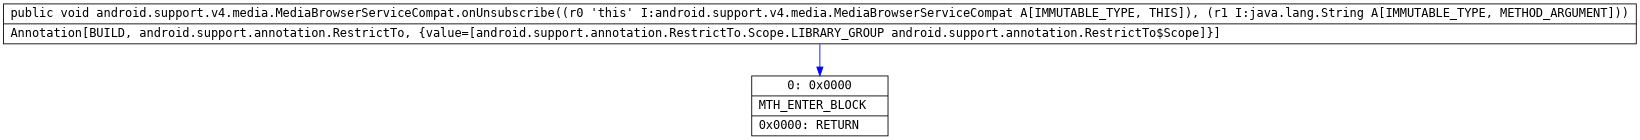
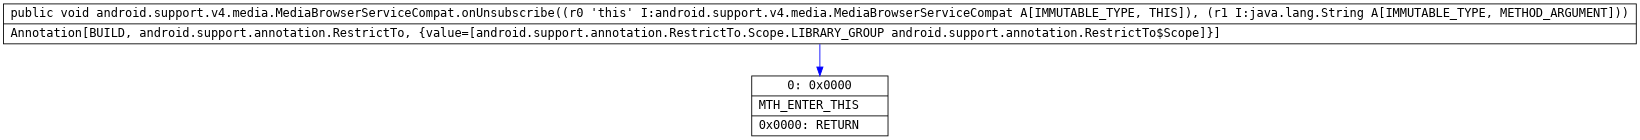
(812, 105) -> (809, 105)
